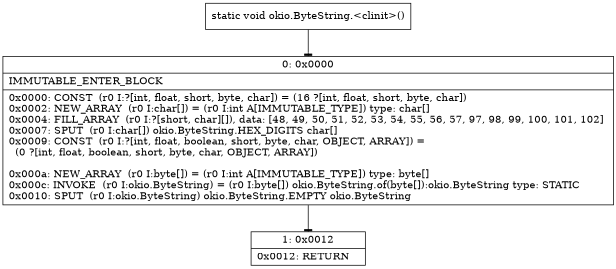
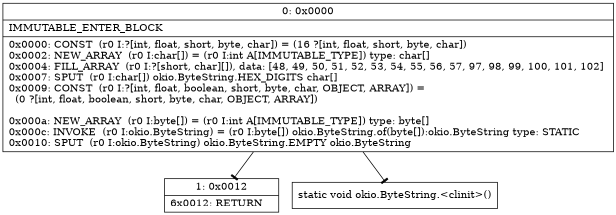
(308, 41) -> (373, 165)
(308, 257) -> (222, 203)
